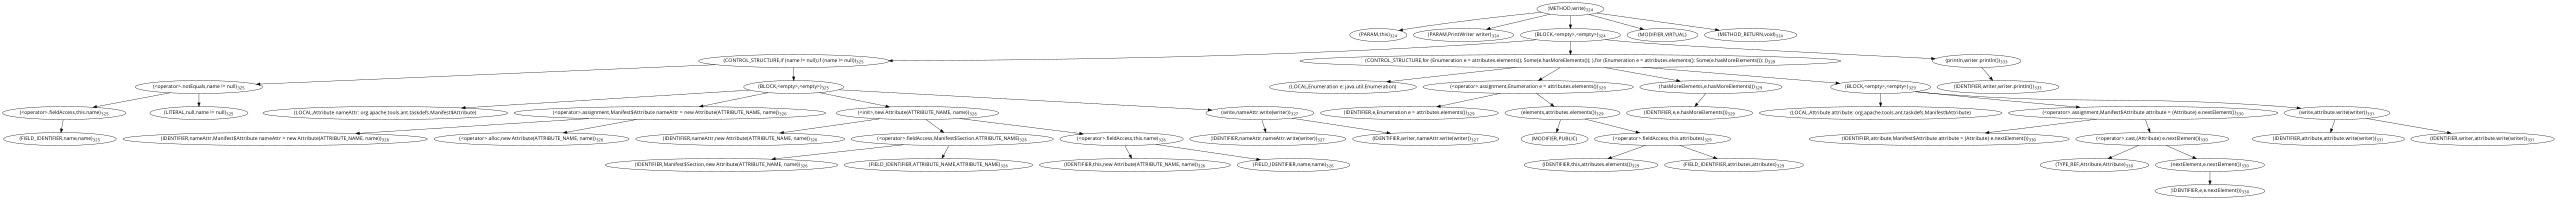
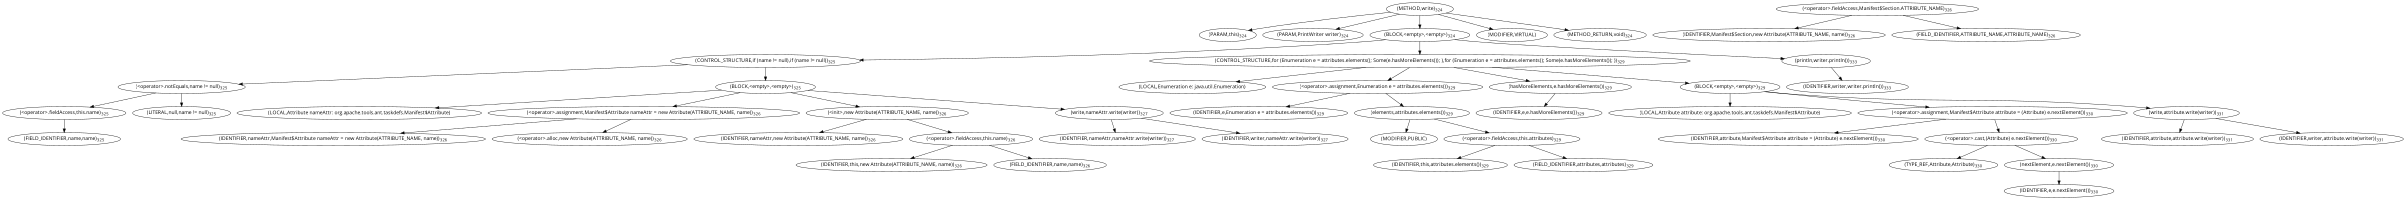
(933, 125) -> none
